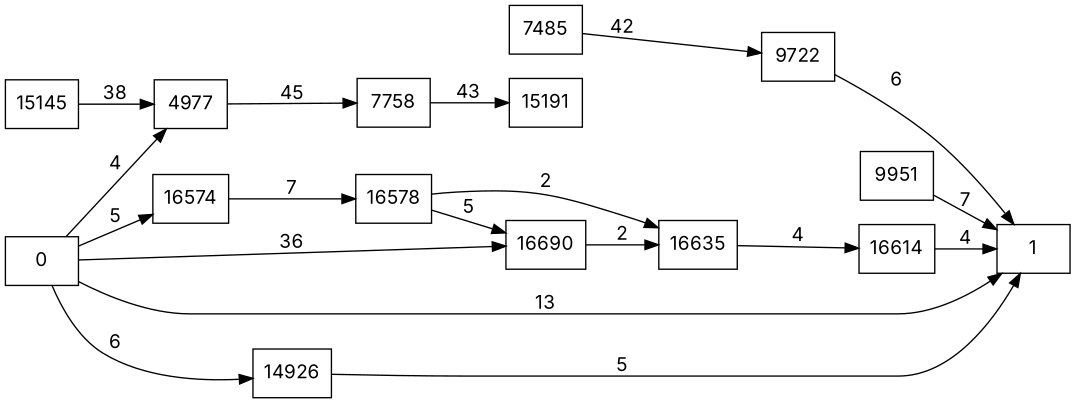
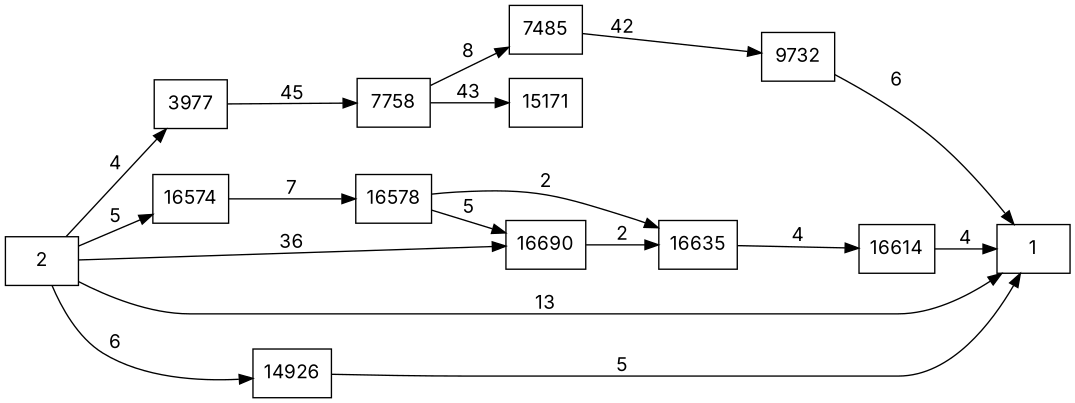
(798, 57) -> (798, 57)
none -> (464, 69)
(546, 103) -> (546, 103)
(42, 104) -> none
(191, 104) -> (191, 104)
(897, 176) -> none
(42, 261) -> (42, 261)
